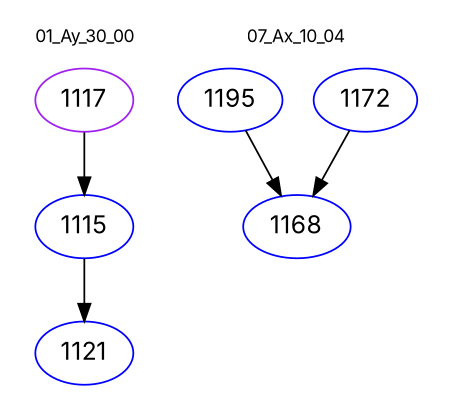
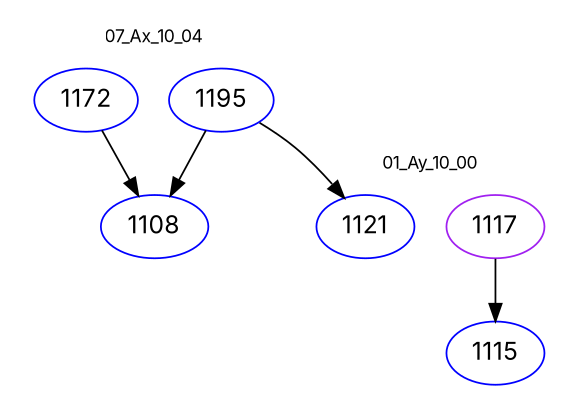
(85, 38) -> (430, 164)
(297, 227) -> (155, 227)
(84, 281) -> (314, 165)
